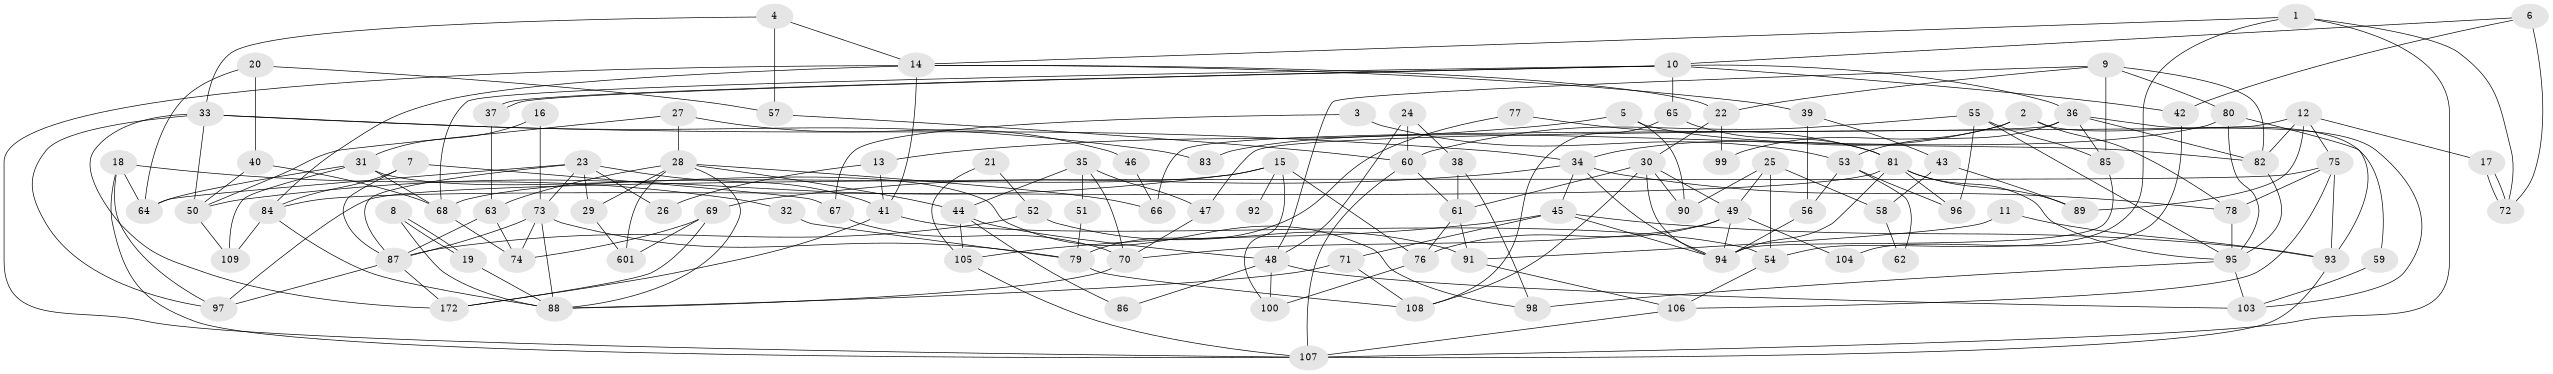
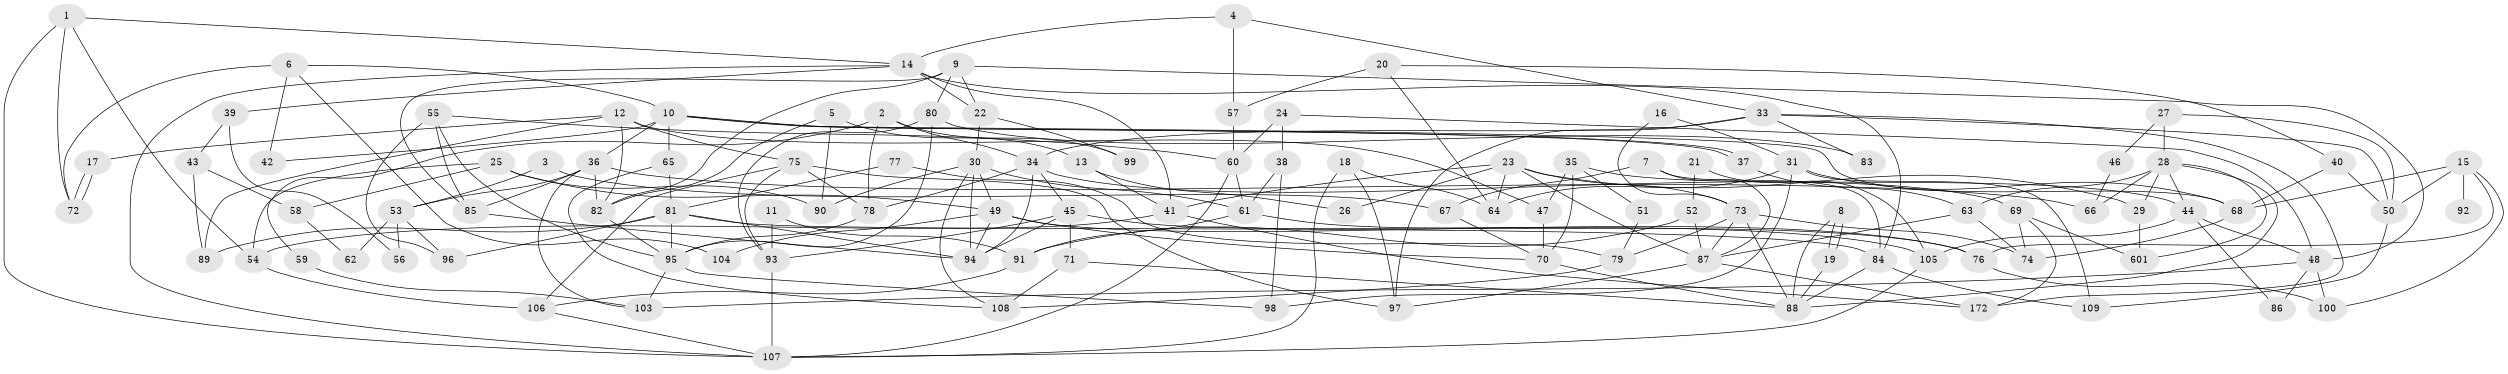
(787, 211) -> none
(1765, 236) -> none
(2070, 245) -> (484, 238)
